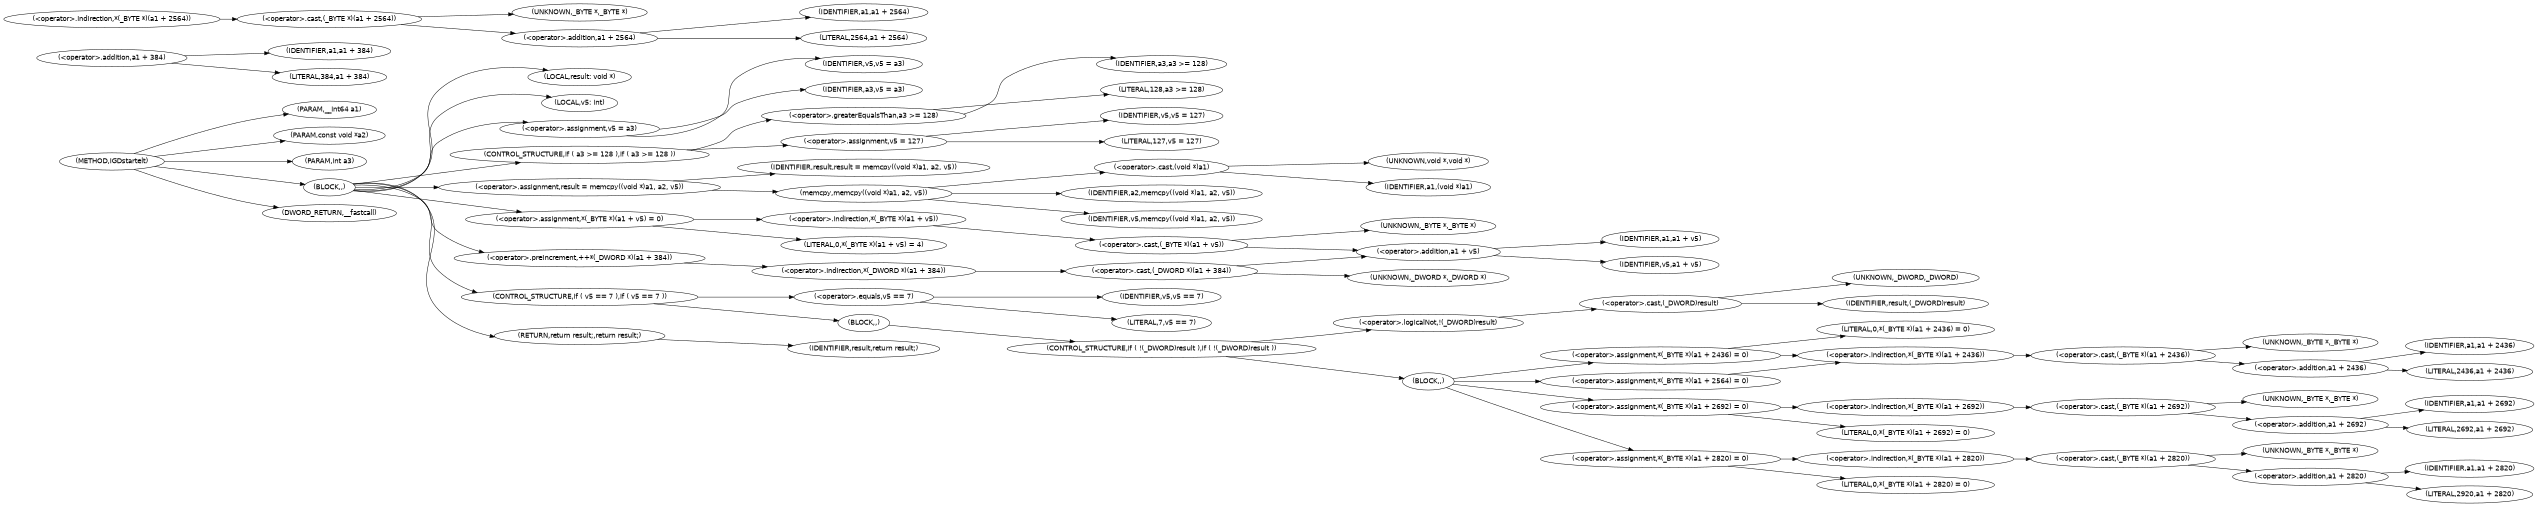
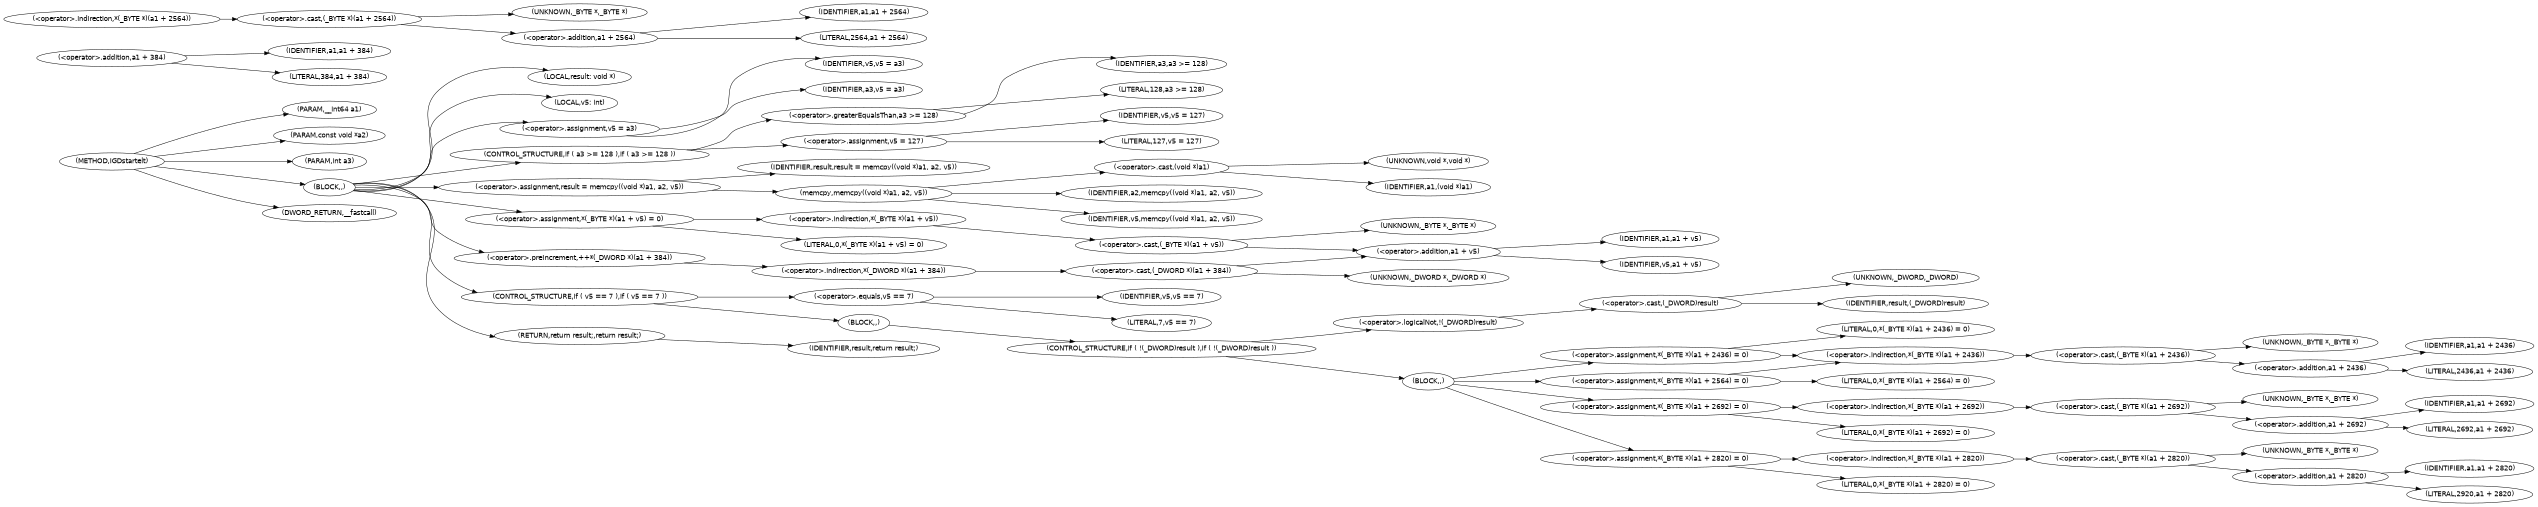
(864, 245) -> (864, 245)
none -> (1906, 381)
